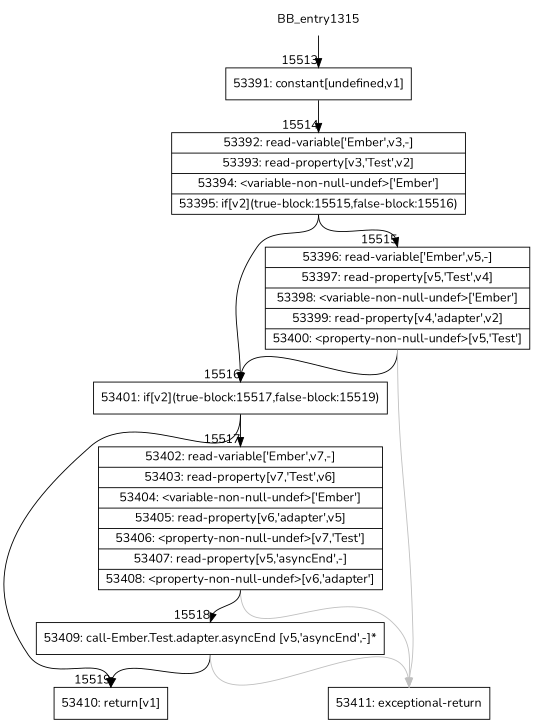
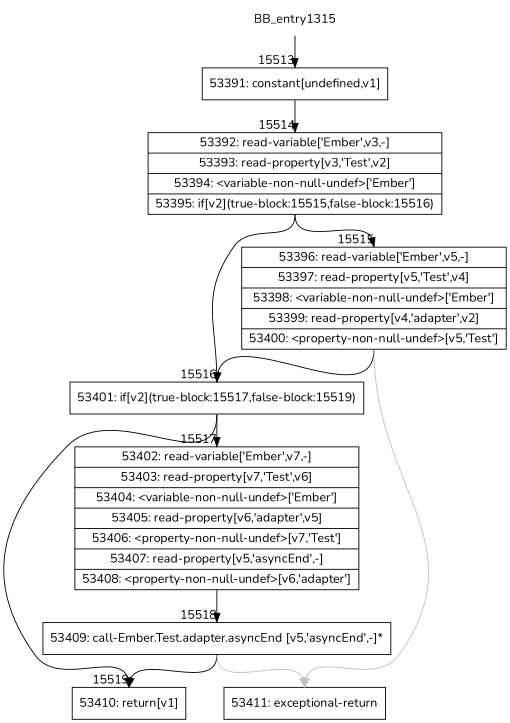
(339, 608) -> none
